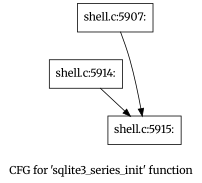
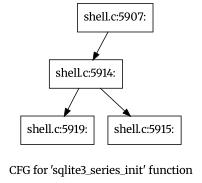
(133, 70) -> (102, 43)
none -> (57, 130)
